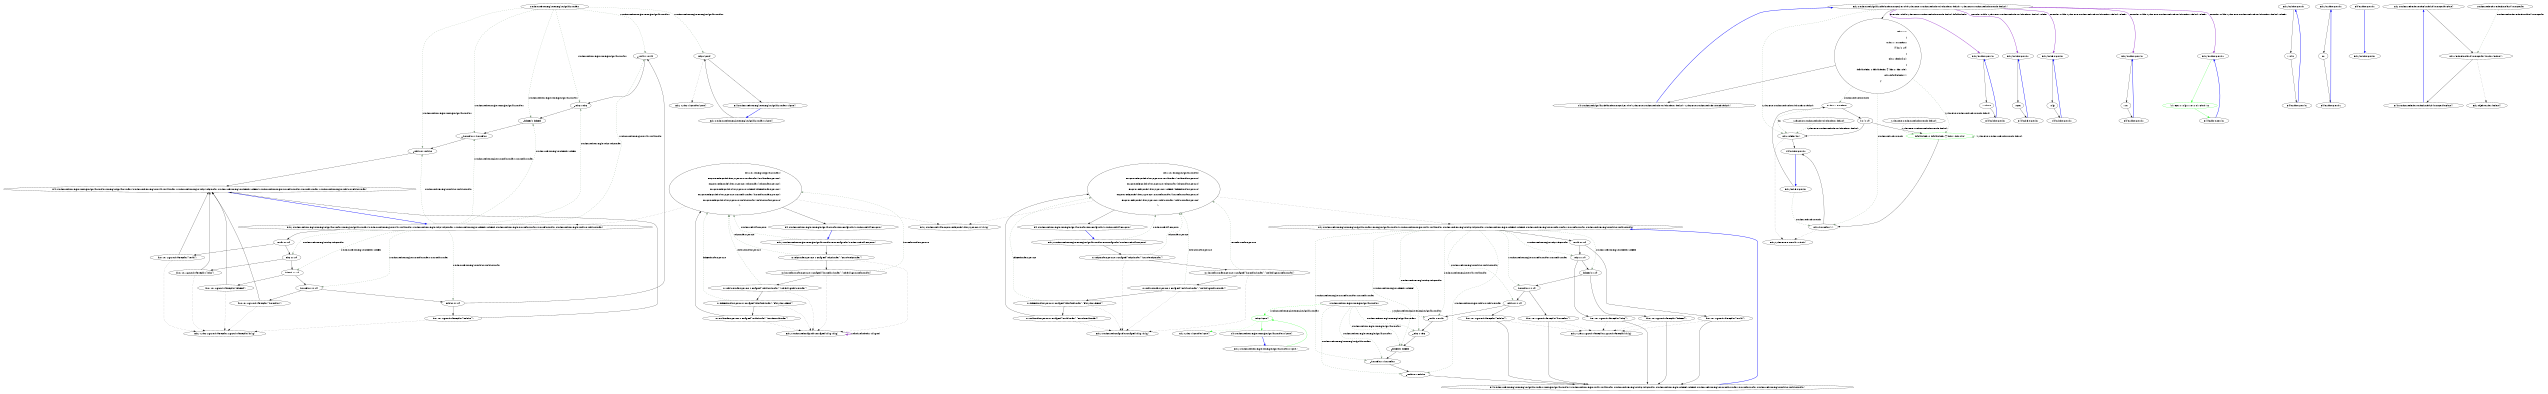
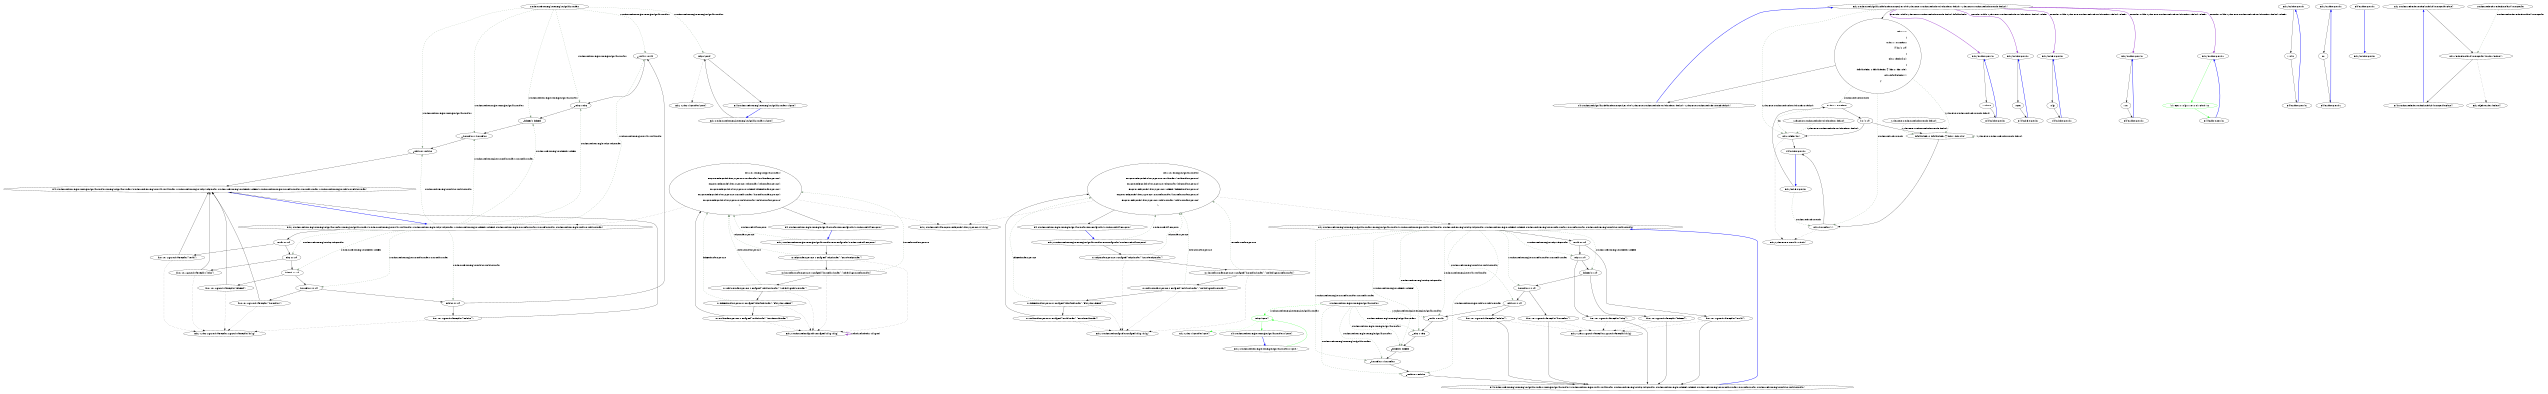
(1940, 136) -> (1940, 136)
